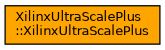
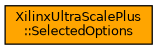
(83, 25) -> (79, 25)
